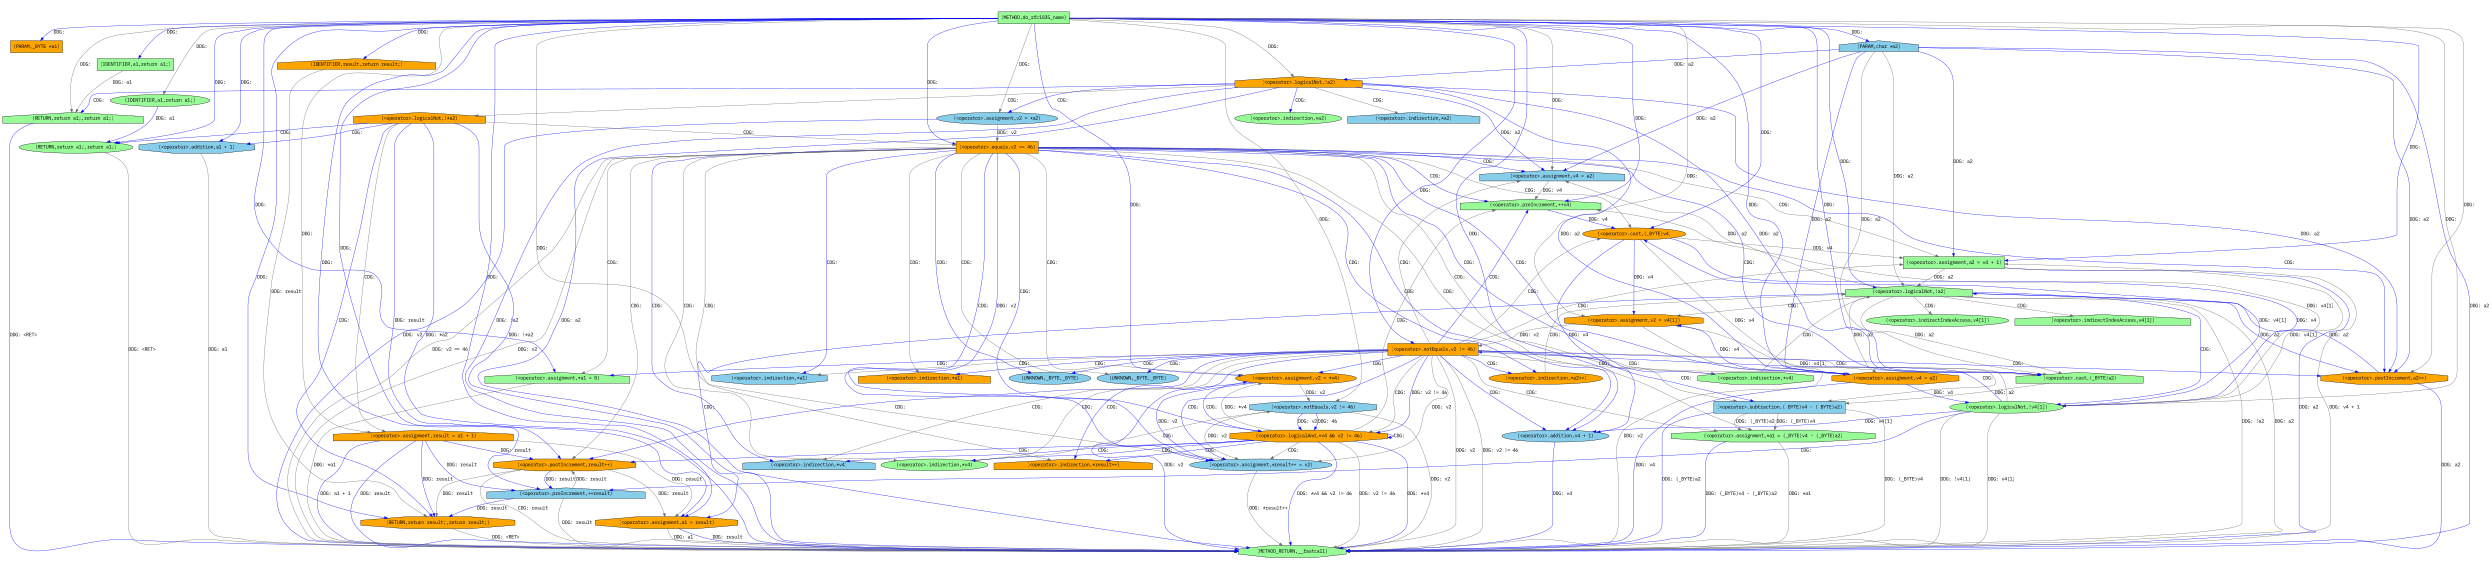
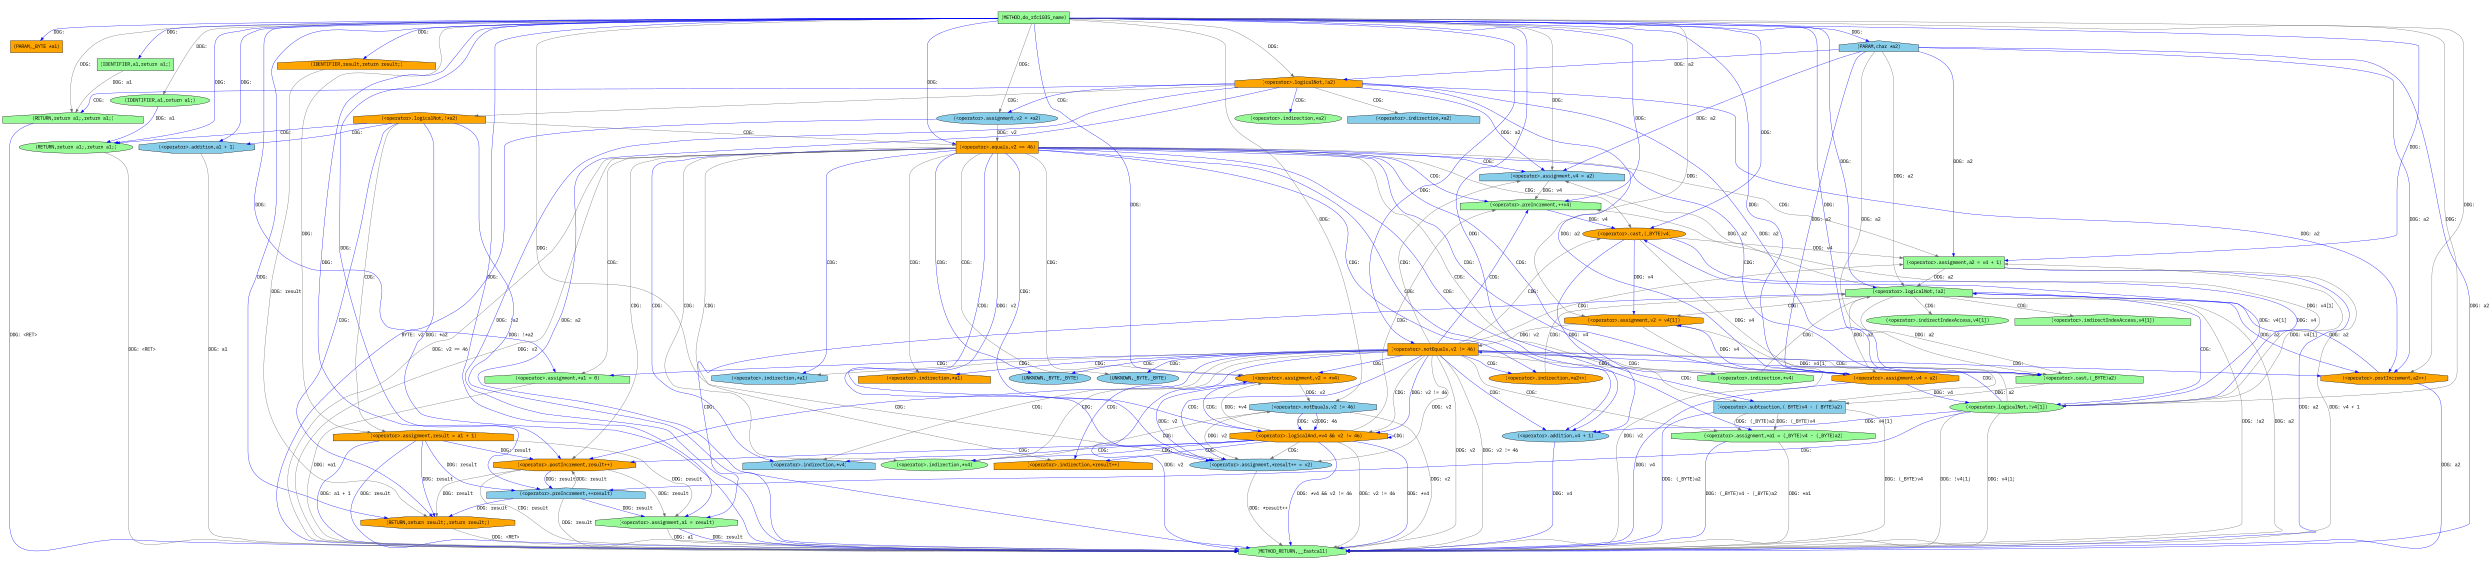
(1761, 190) -> none
(1409, 249) -> (1409, 249)
(413, 335) -> (413, 335)
(436, 423) -> (611, 508)
(667, 523) -> (667, 523)
